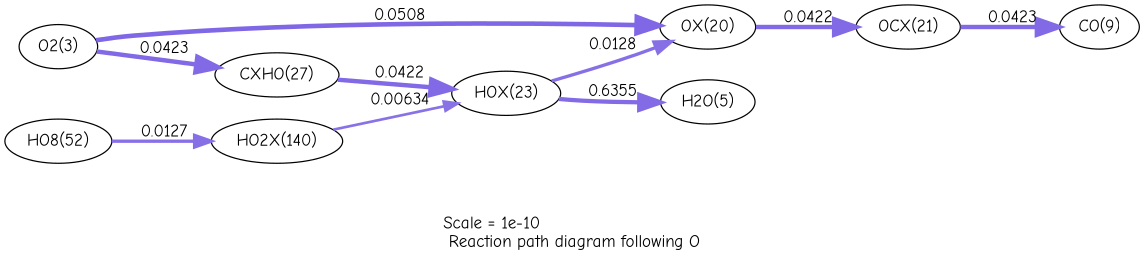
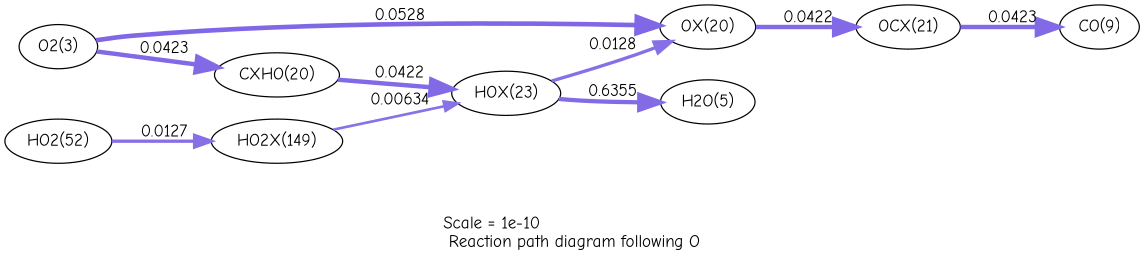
(397, 15) -> (397, 15)
(277, 75) -> (277, 75)
(58, 141) -> (58, 141)
(277, 141) -> (277, 141)
